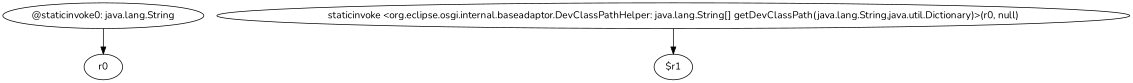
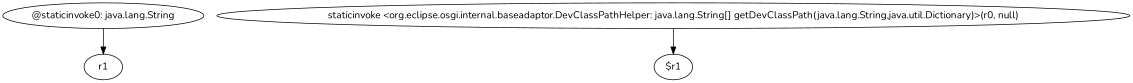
(103, 67) -> (103, 67)
